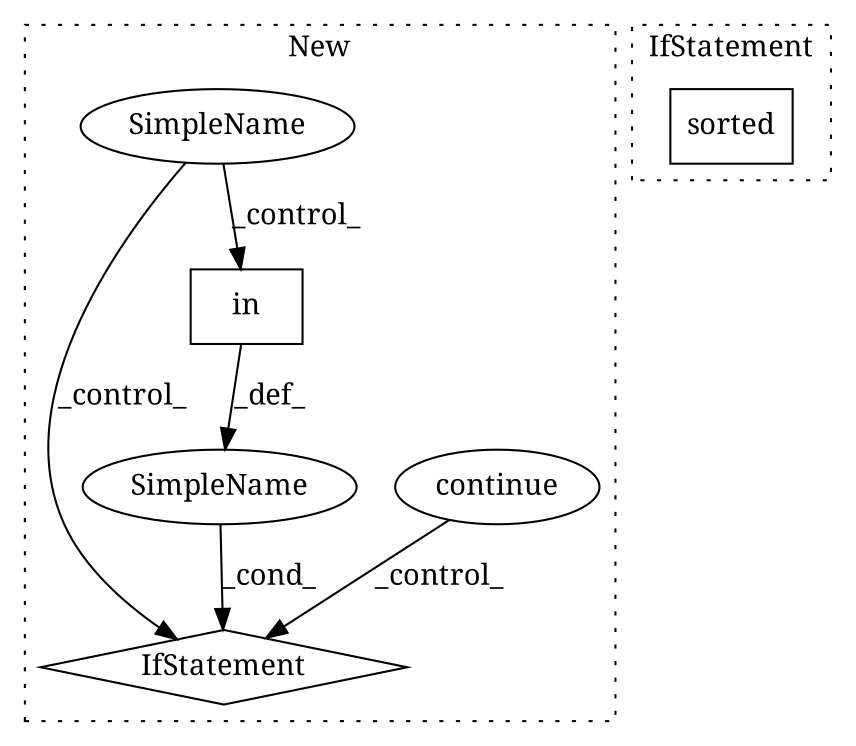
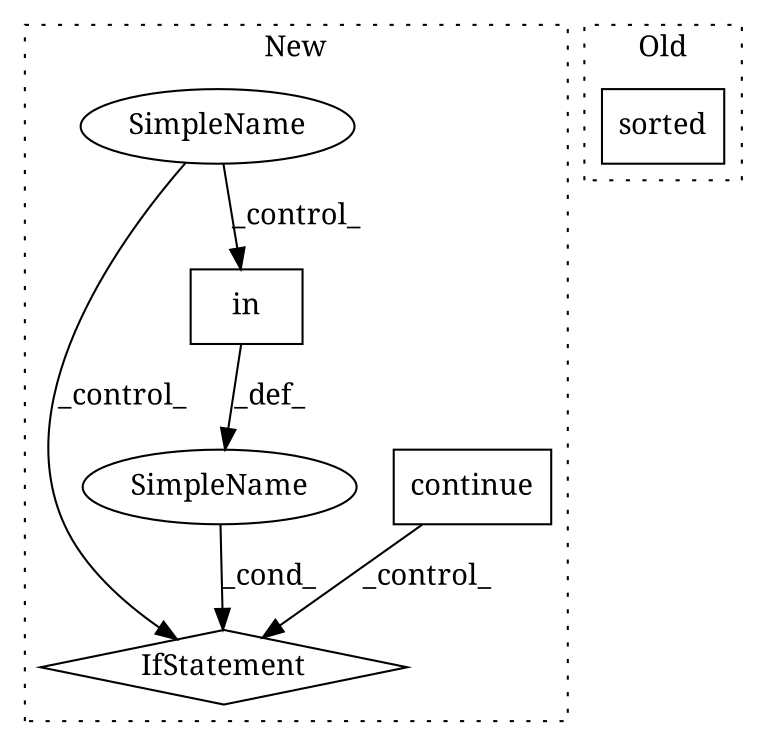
(731, 49) -> (663, 49)
(497, 487) -> (472, 487)
